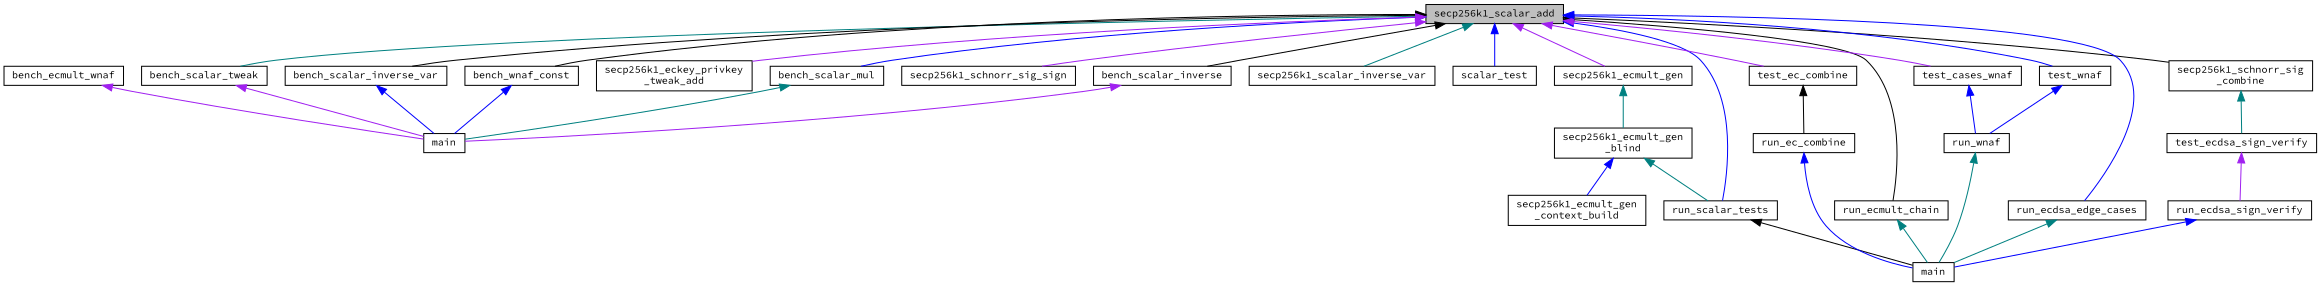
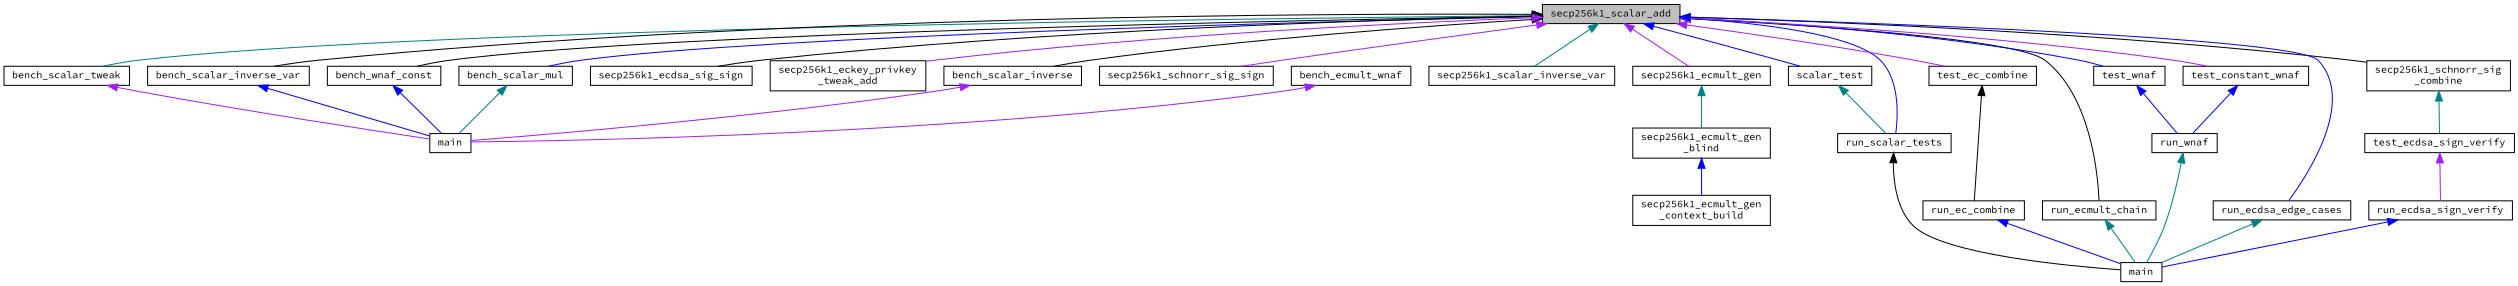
none -> (671, 76)
(1968, 76) -> (2246, 76)
(1680, 182) -> (1866, 113)
